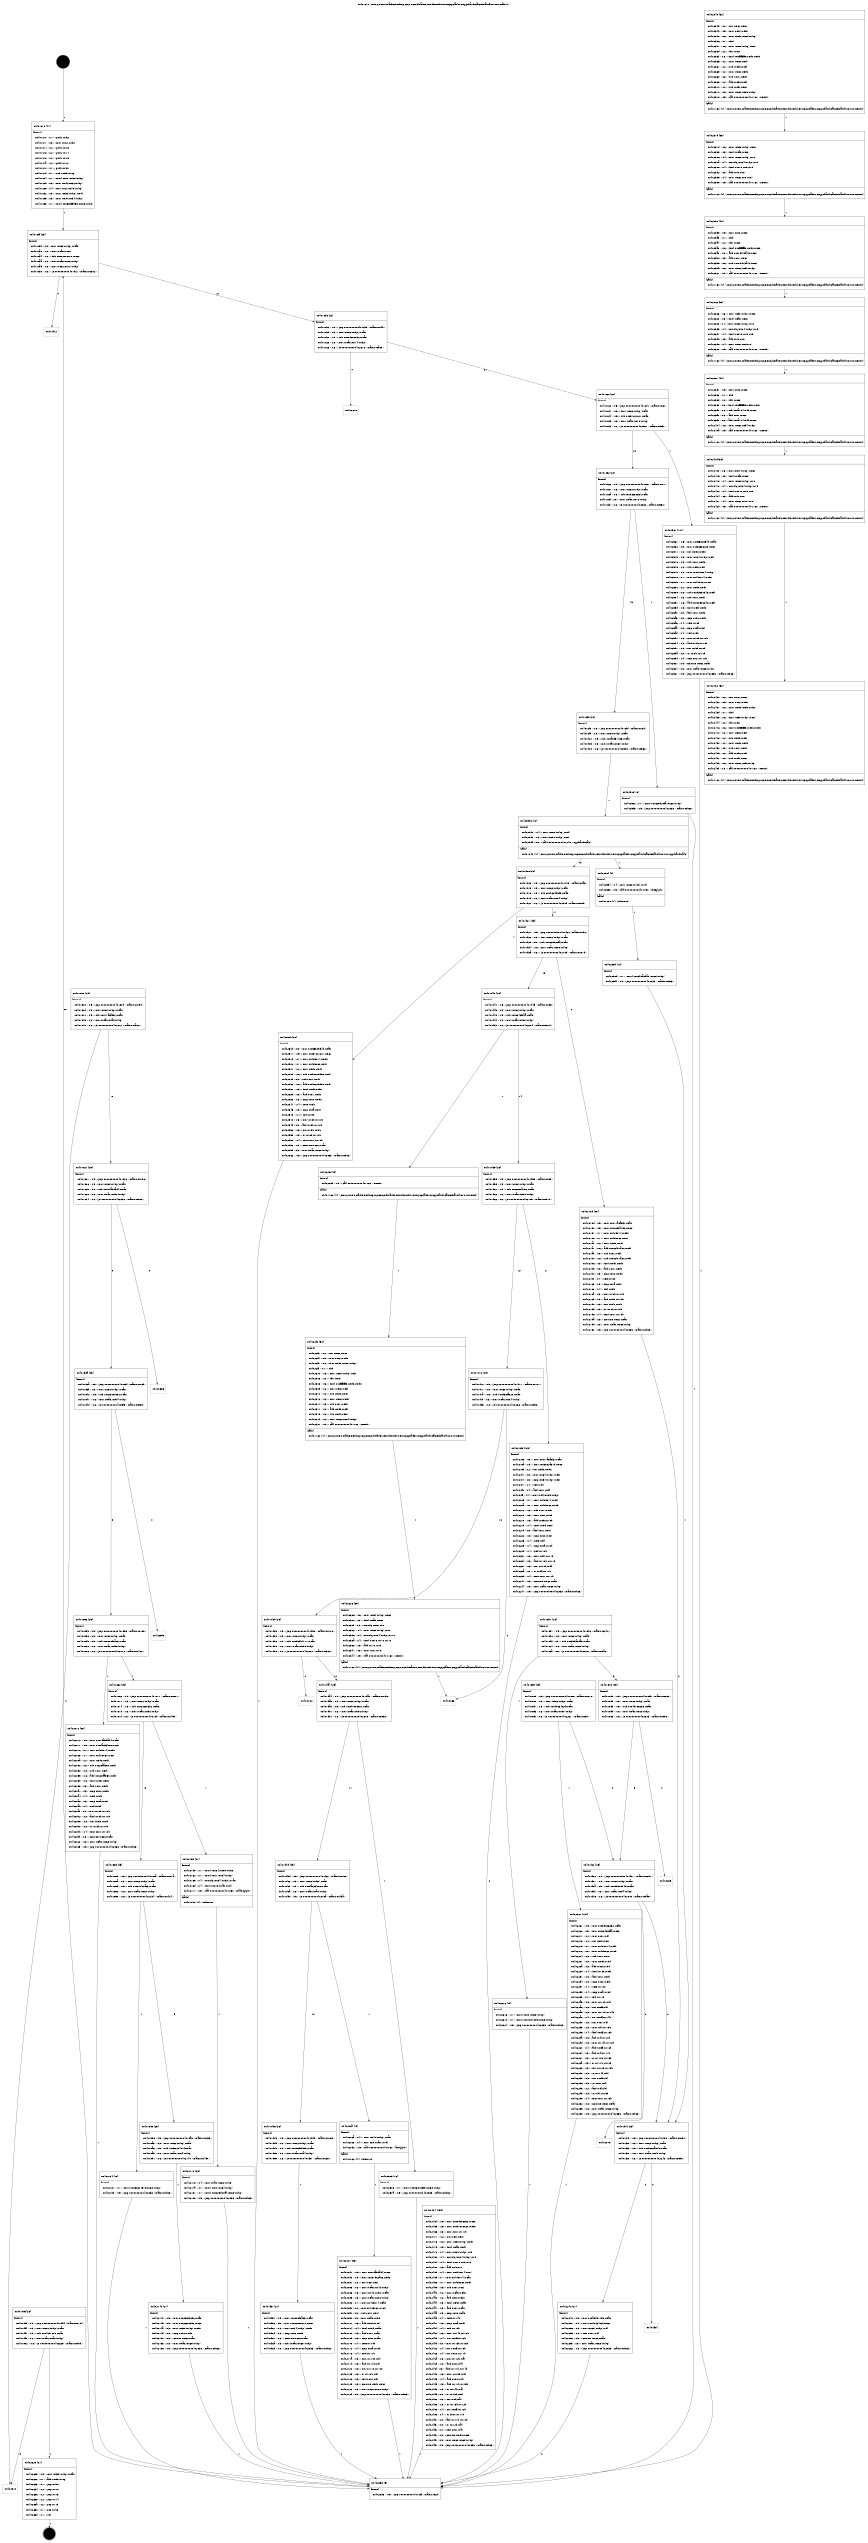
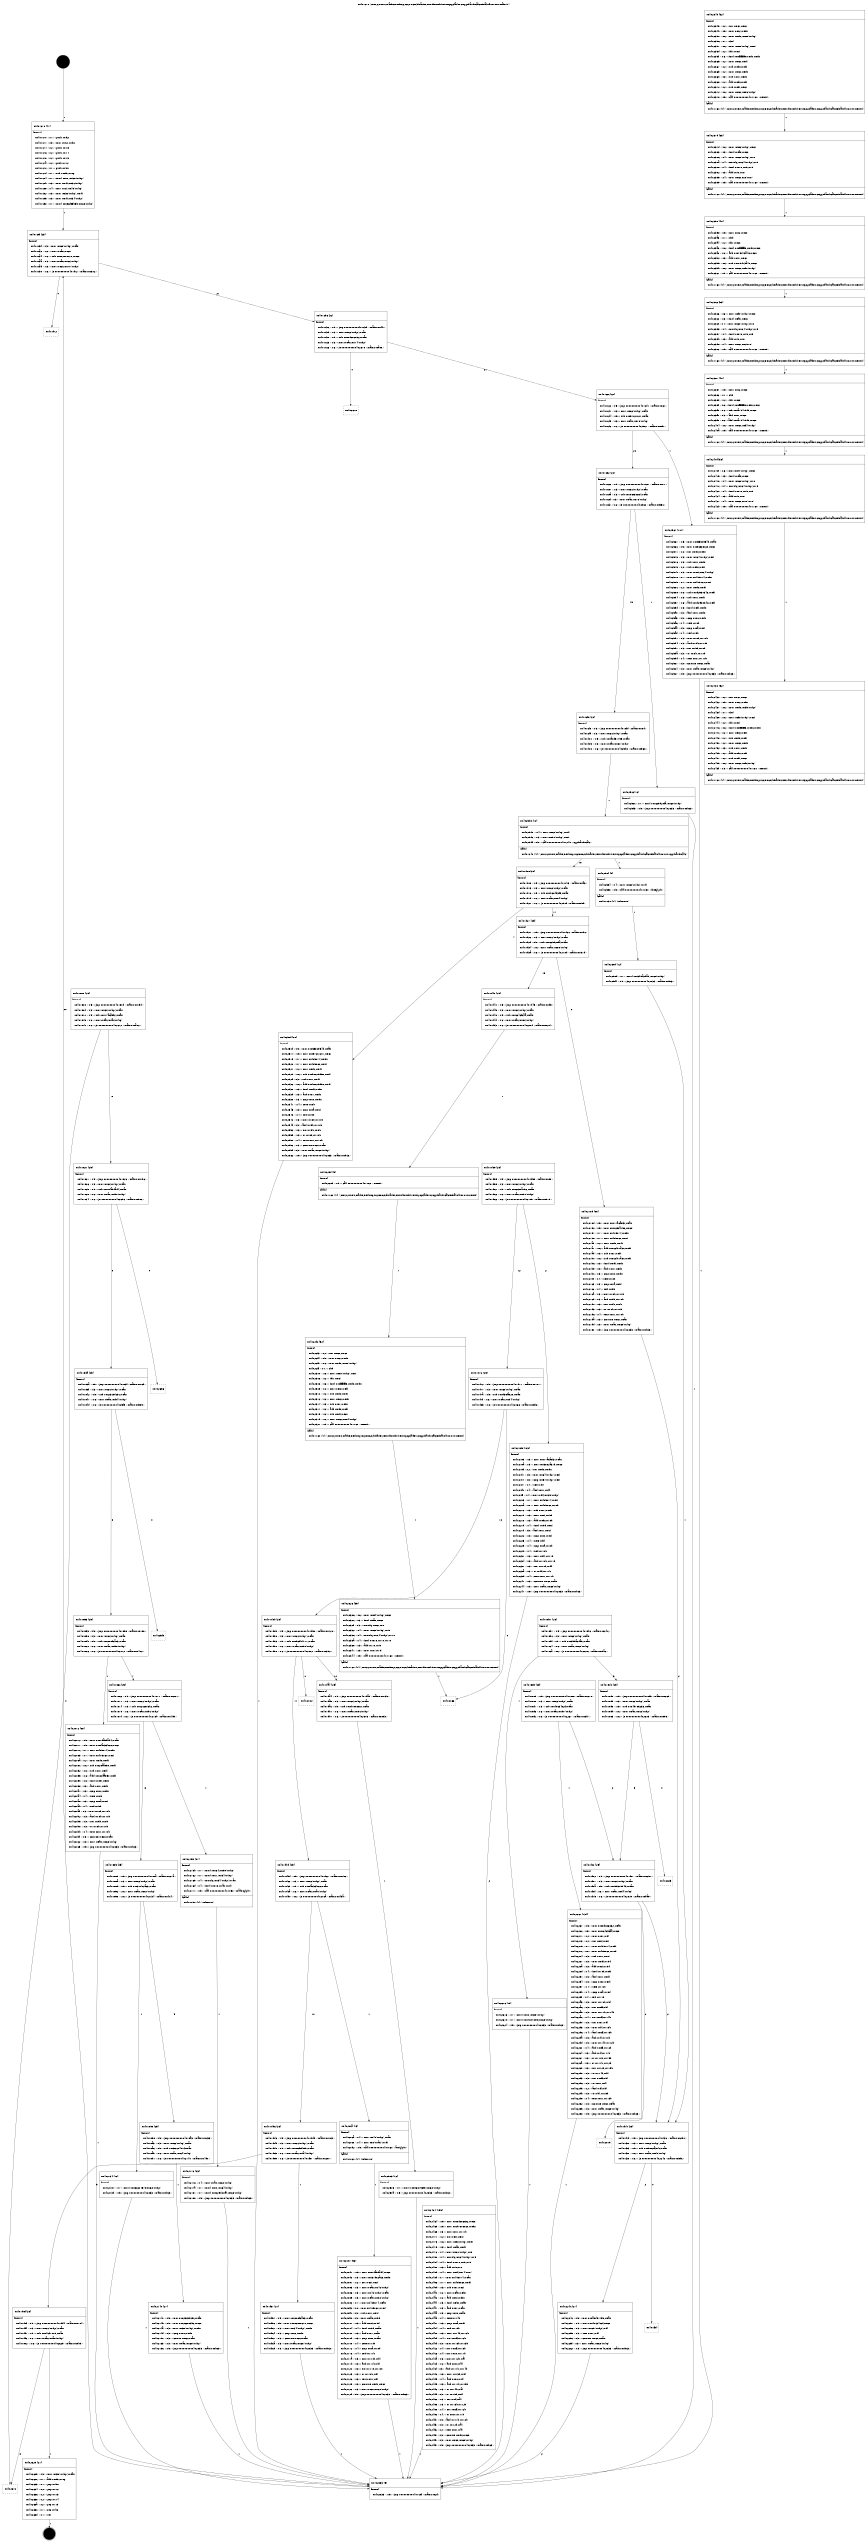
(518, 1096) -> none
(334, 1790) -> (295, 1758)
none -> (103, 2165)
